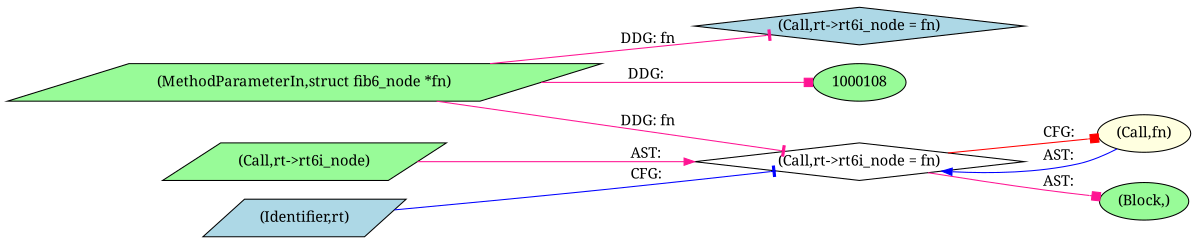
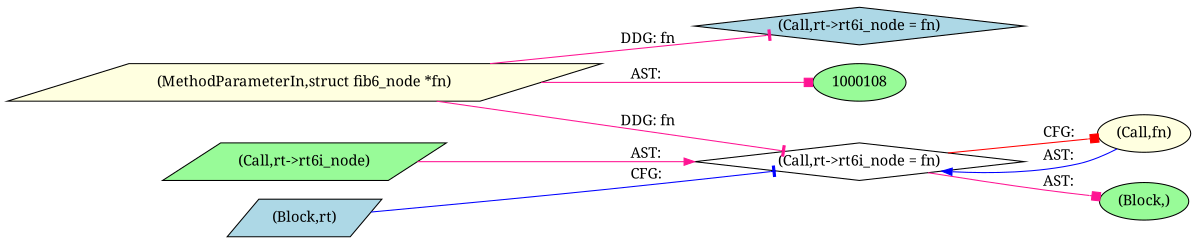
(648, 75) -> (648, 75)
(304, 82) -> (304, 82)
(304, 218) -> (304, 218)
